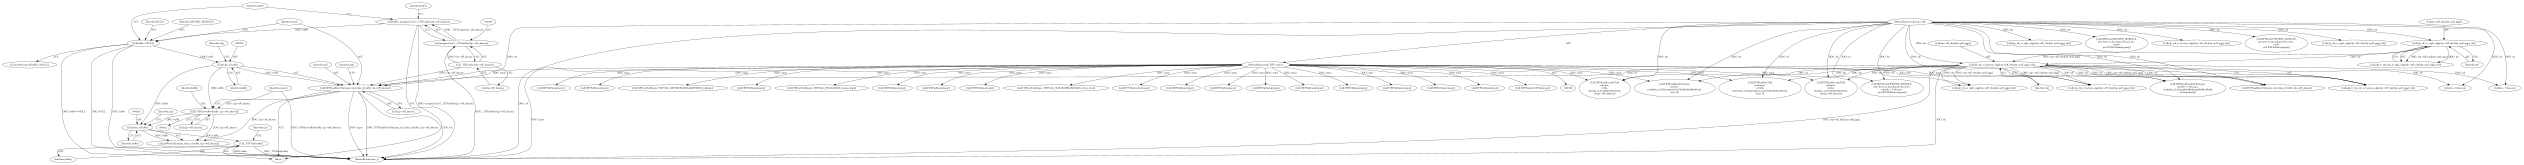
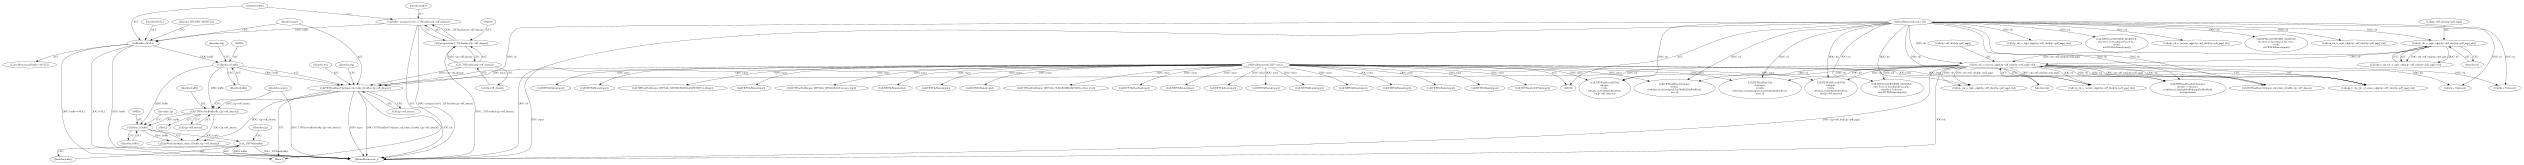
(1586, 33) -> (1726, 38)
